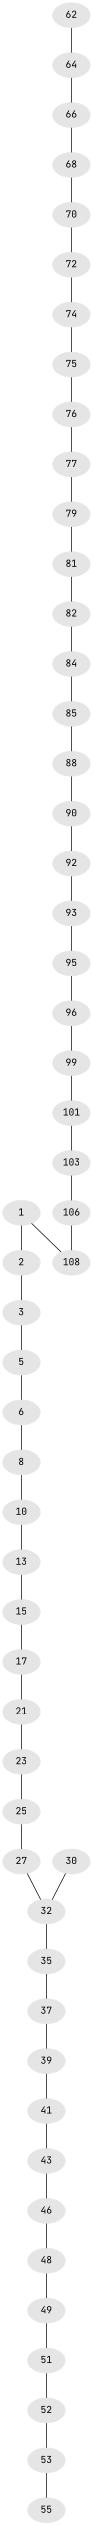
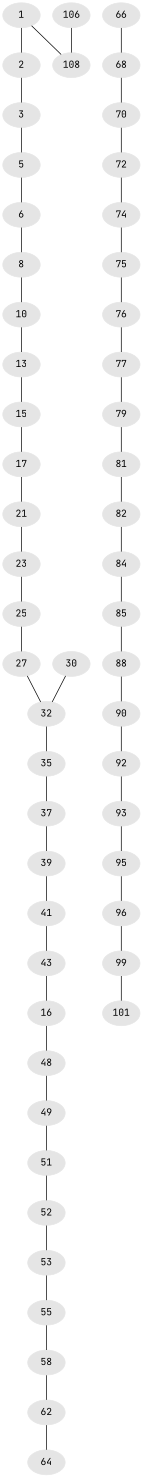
(71, 90) -> none
(71, 1163) -> none
none -> (46, 1363)
(46, 2211) -> (46, 1013)
